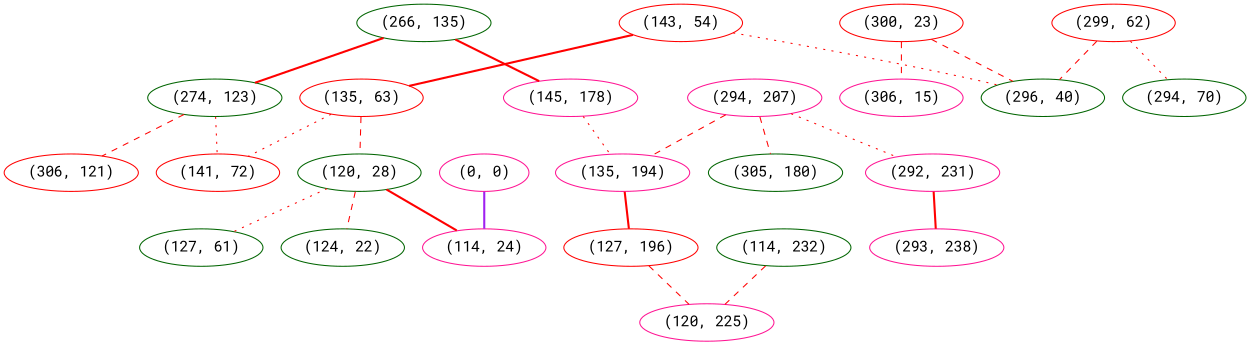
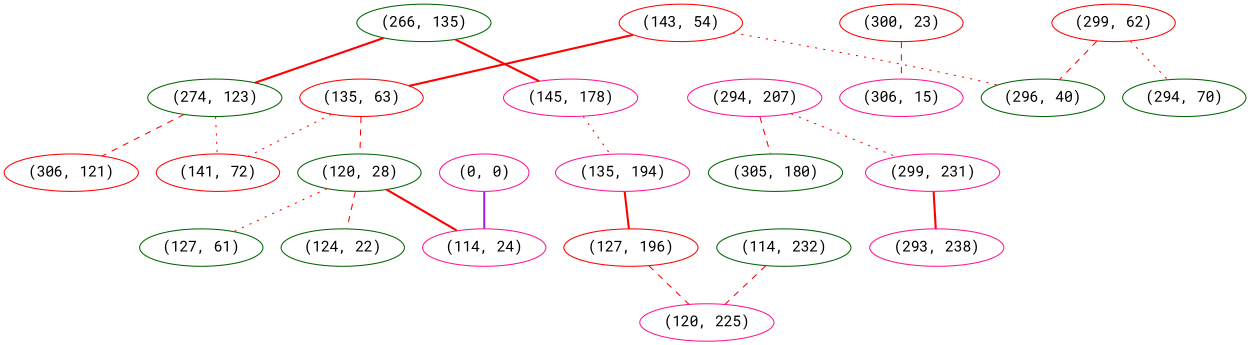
(972, 60) -> none
(689, 135) -> none
(933, 173) -> (933, 173)
